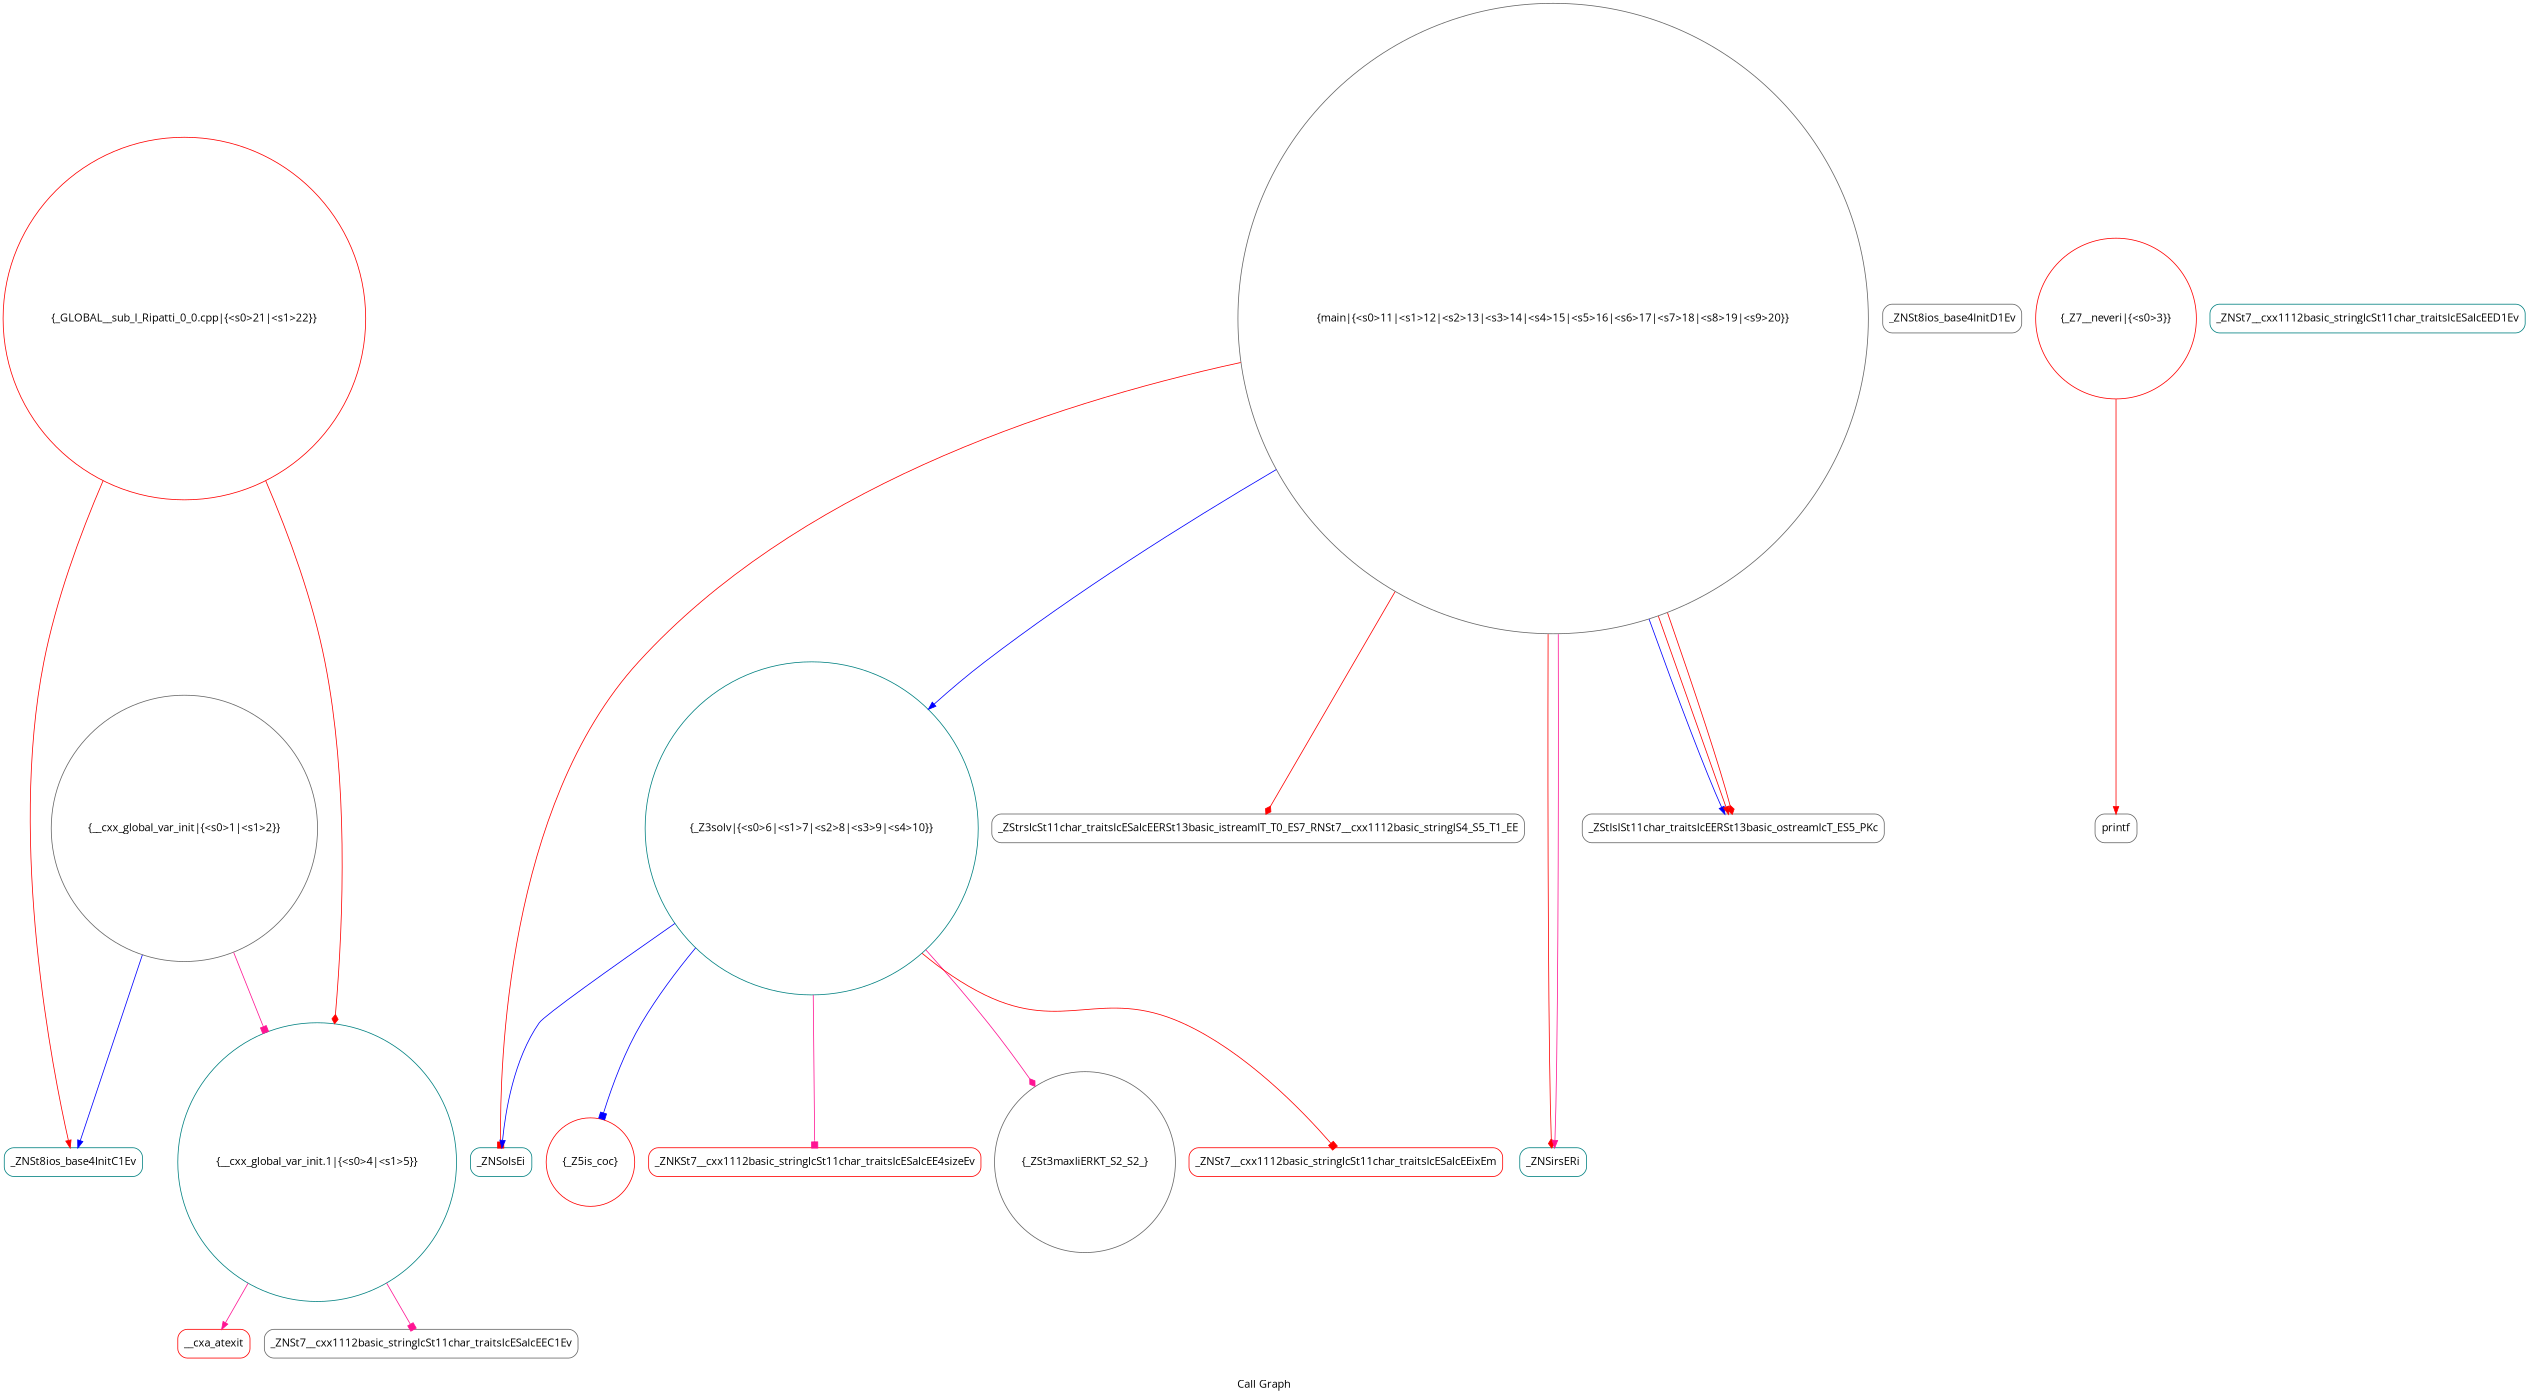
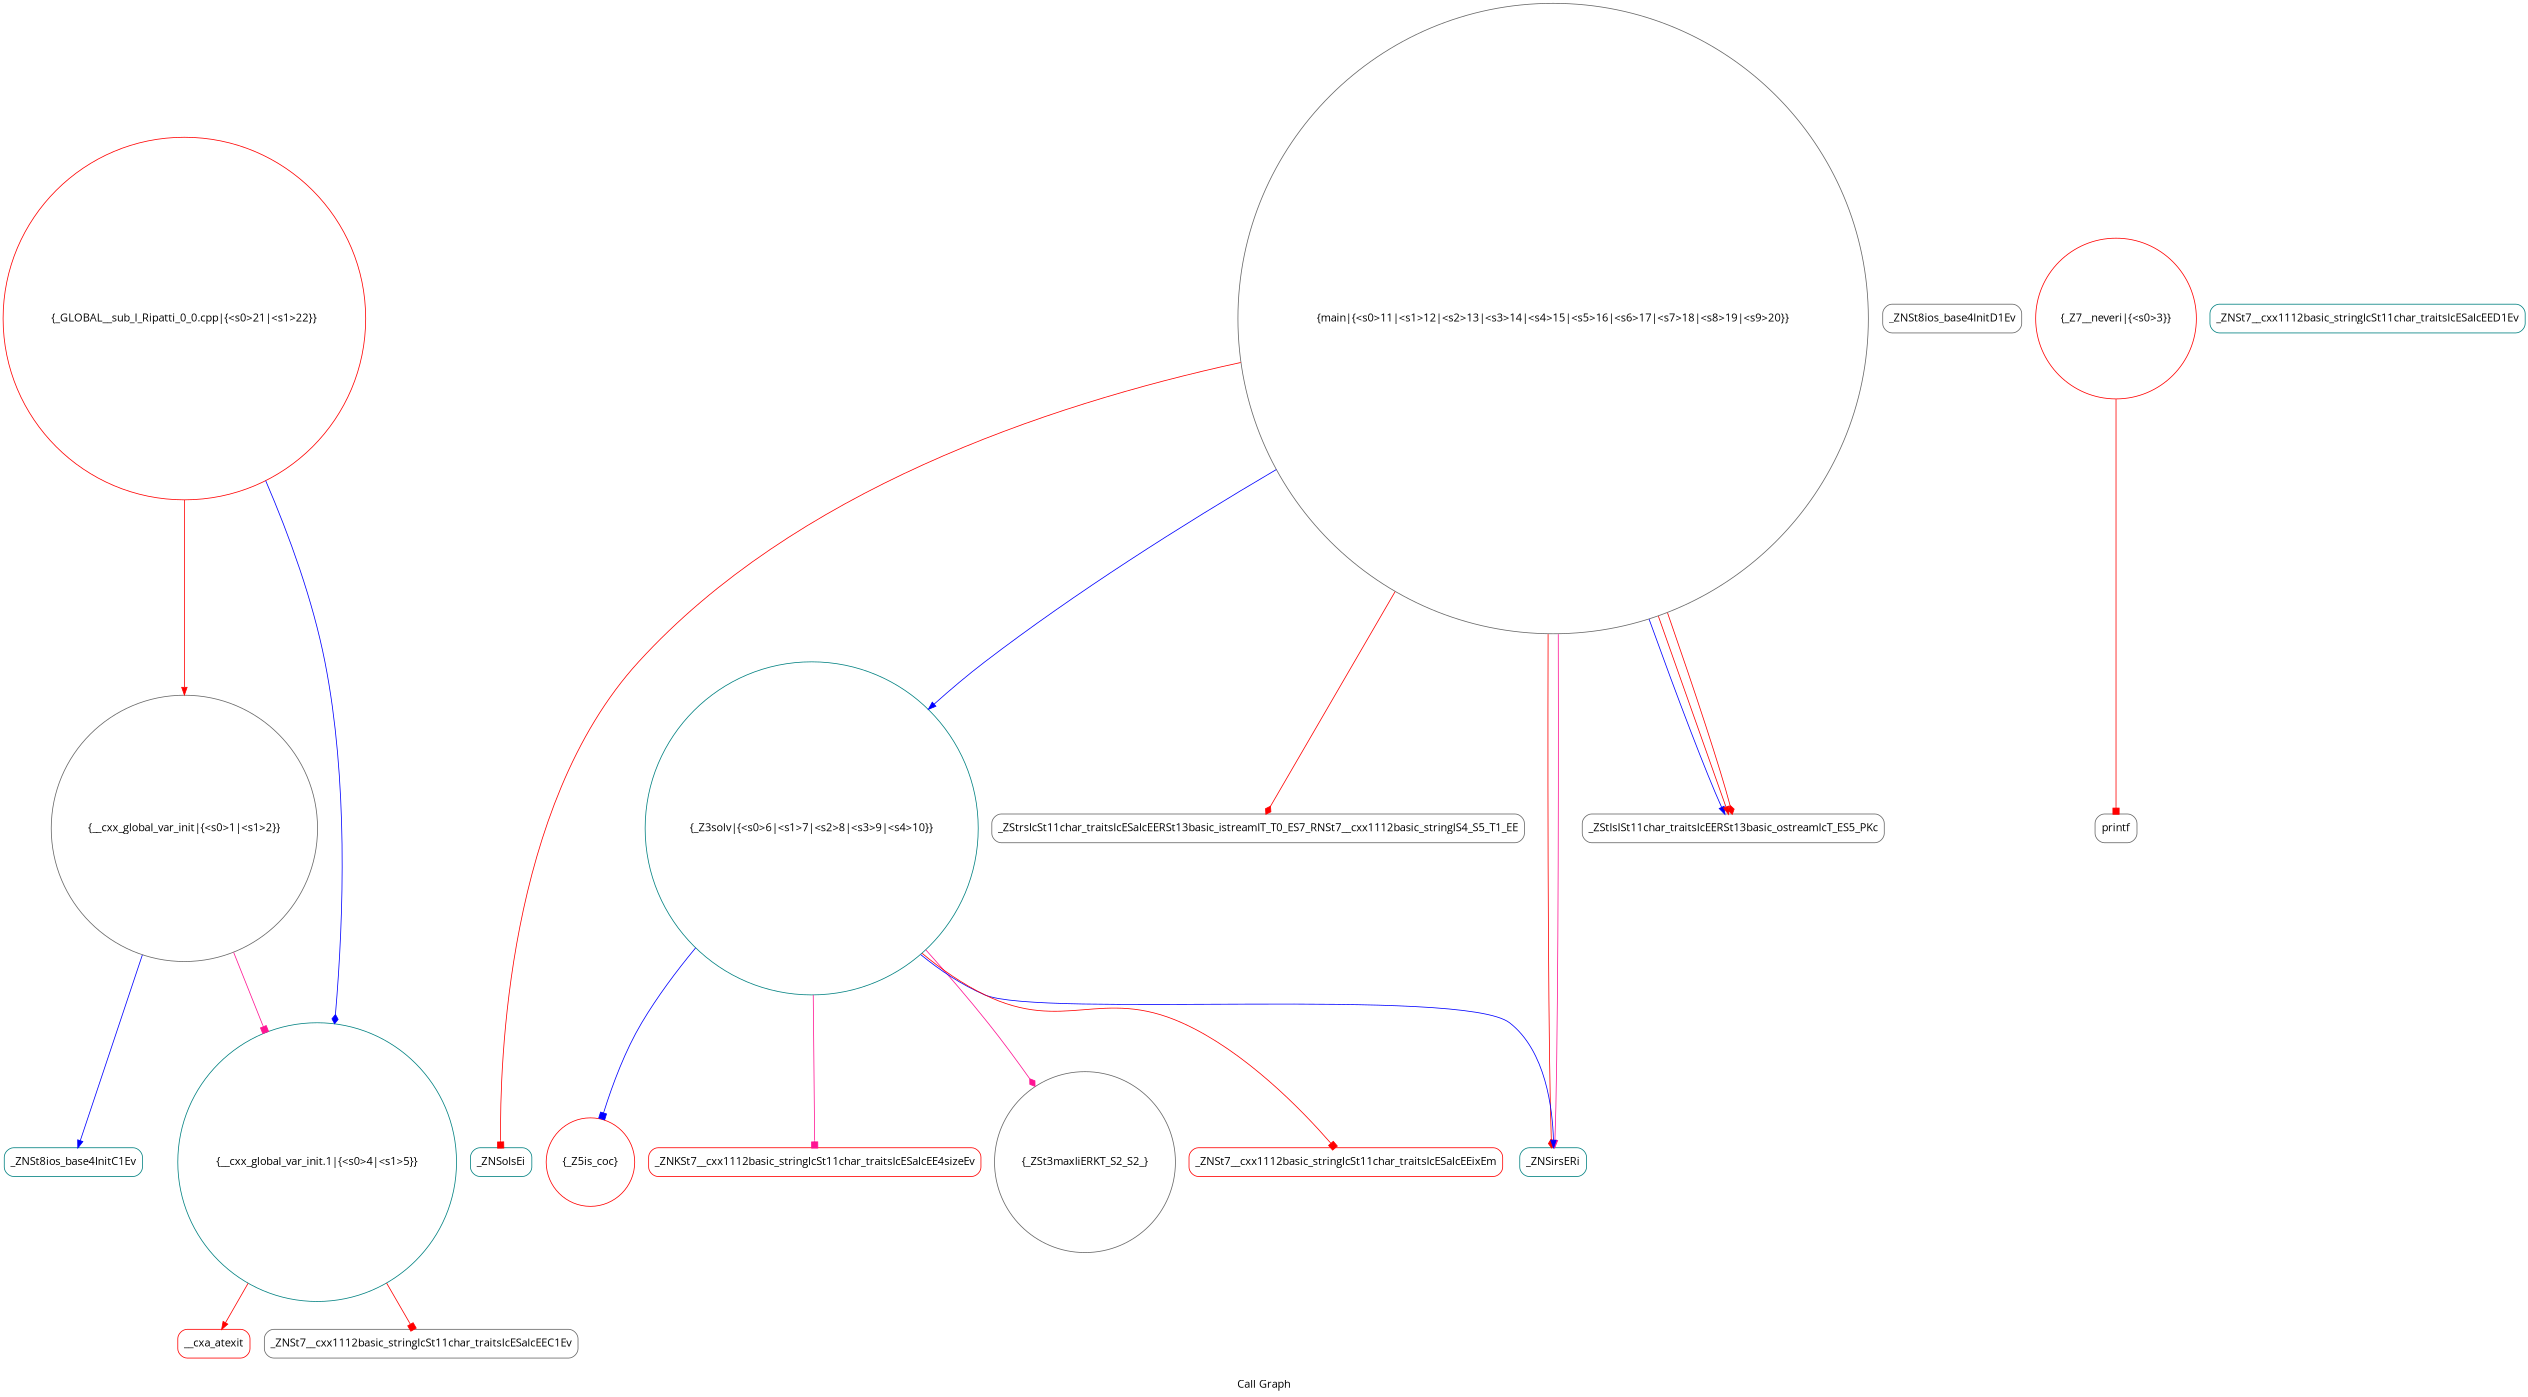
(2116, 603) -> (2116, 603)
(336, 742) -> (336, 742)
(30, 807) -> (184, 593)
(556, 1009) -> (1274, 1004)
(237, 1303) -> (237, 1303)
(398, 1303) -> (398, 1303)
